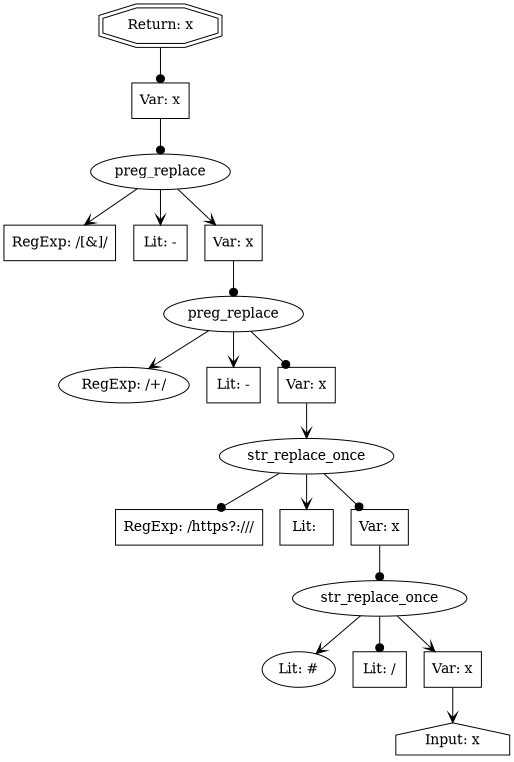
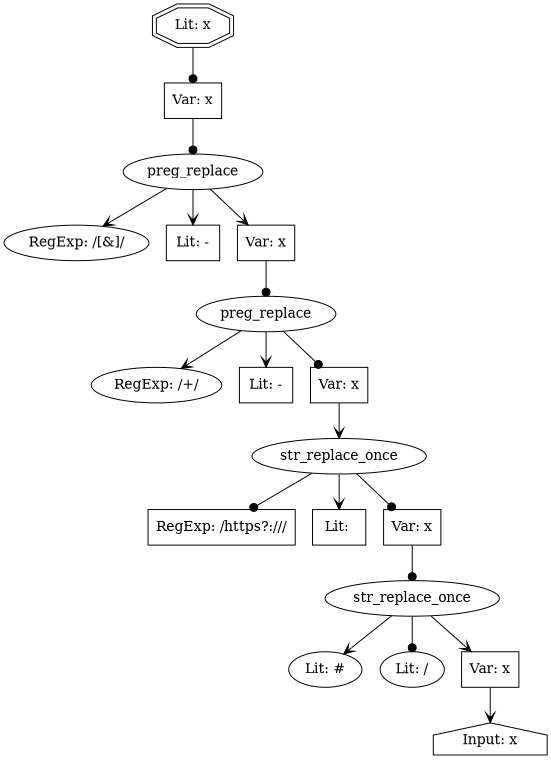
(160, 26) -> (193, 26)
(60, 243) -> (76, 243)
(380, 670) -> (412, 670)
